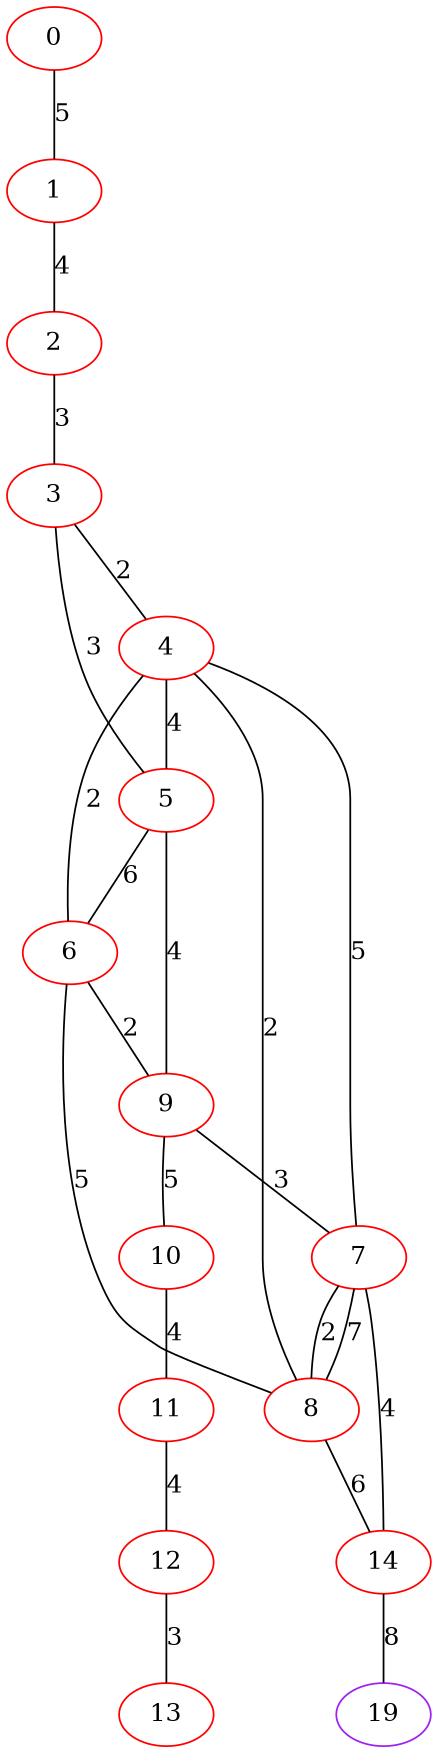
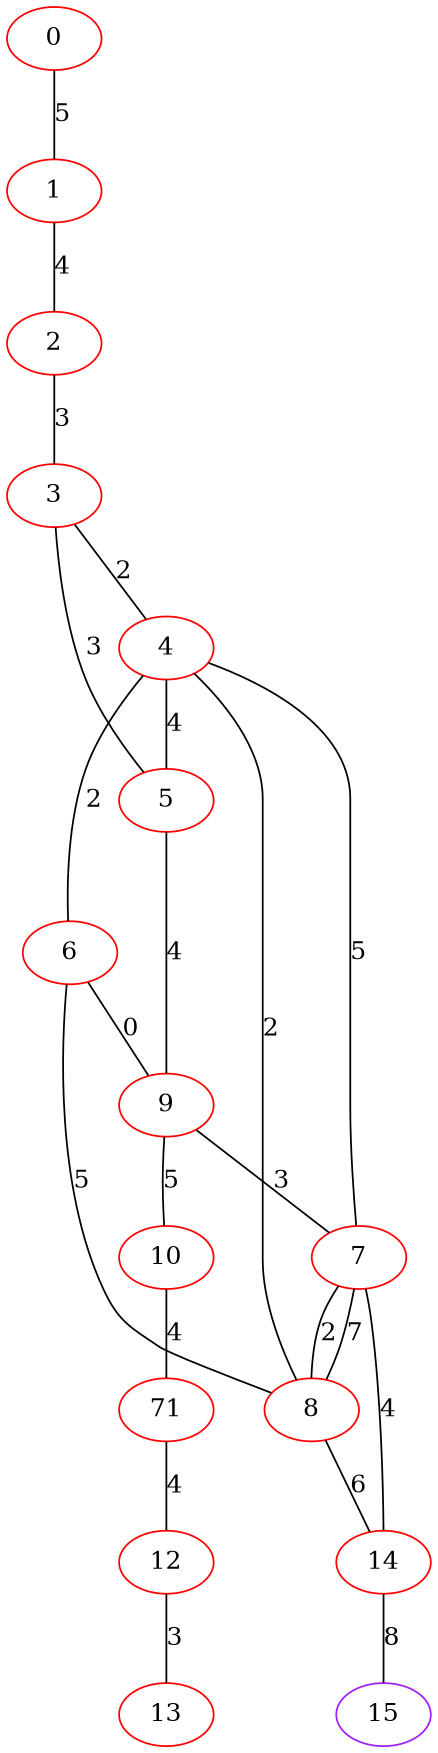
(118, 877) -> none
(131, 1029) -> (131, 1029)
(166, 1410) -> (166, 1410)
(384, 1715) -> (384, 1715)
